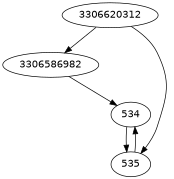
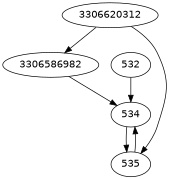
none -> (131, 65)
